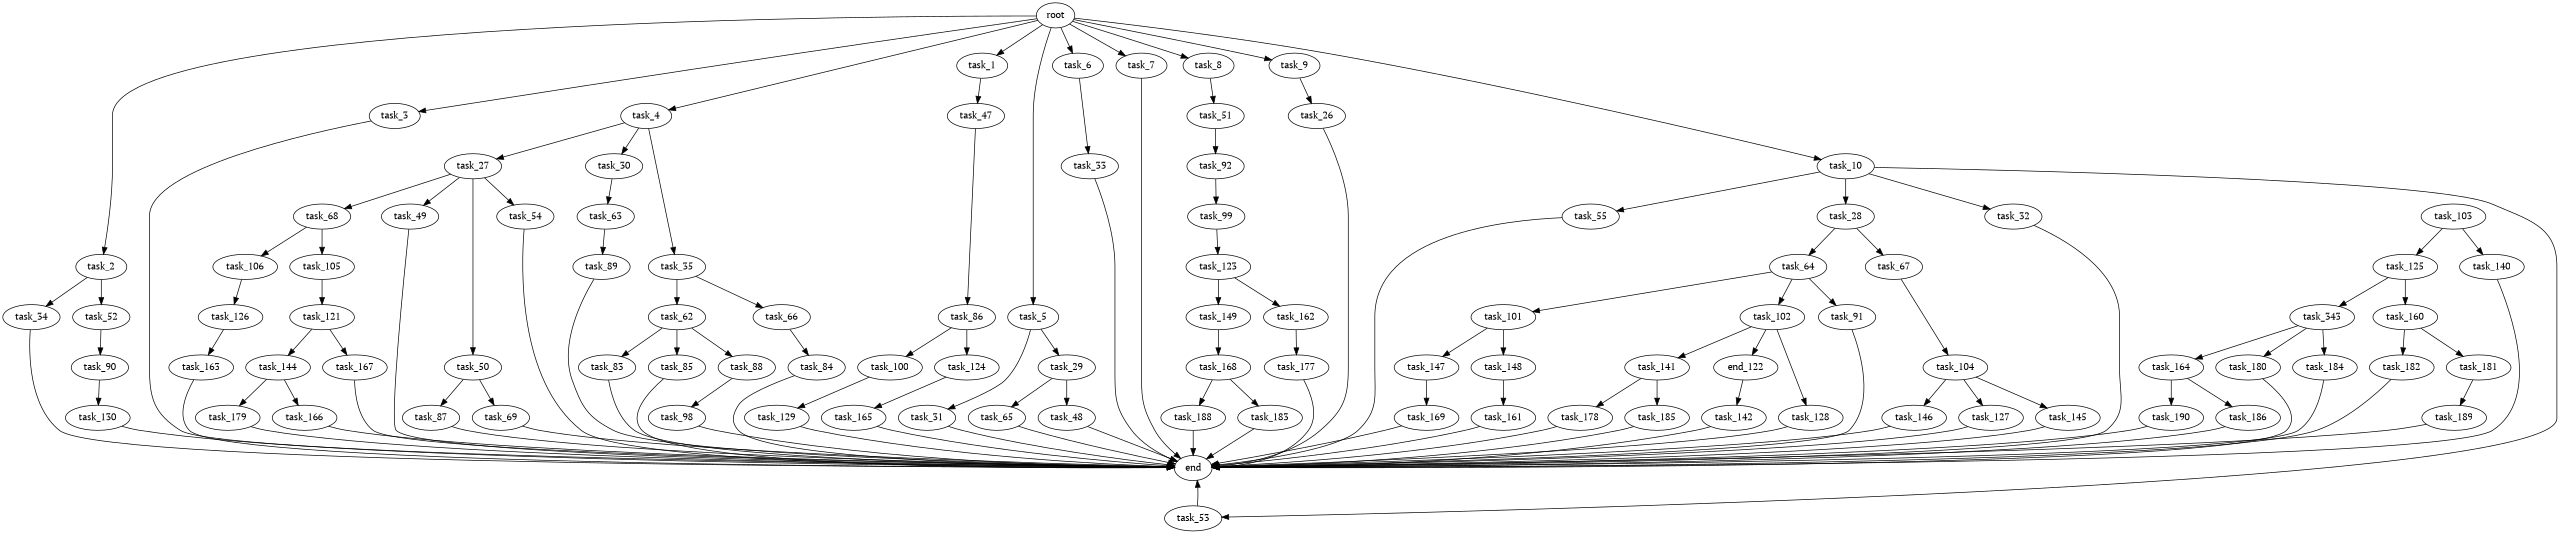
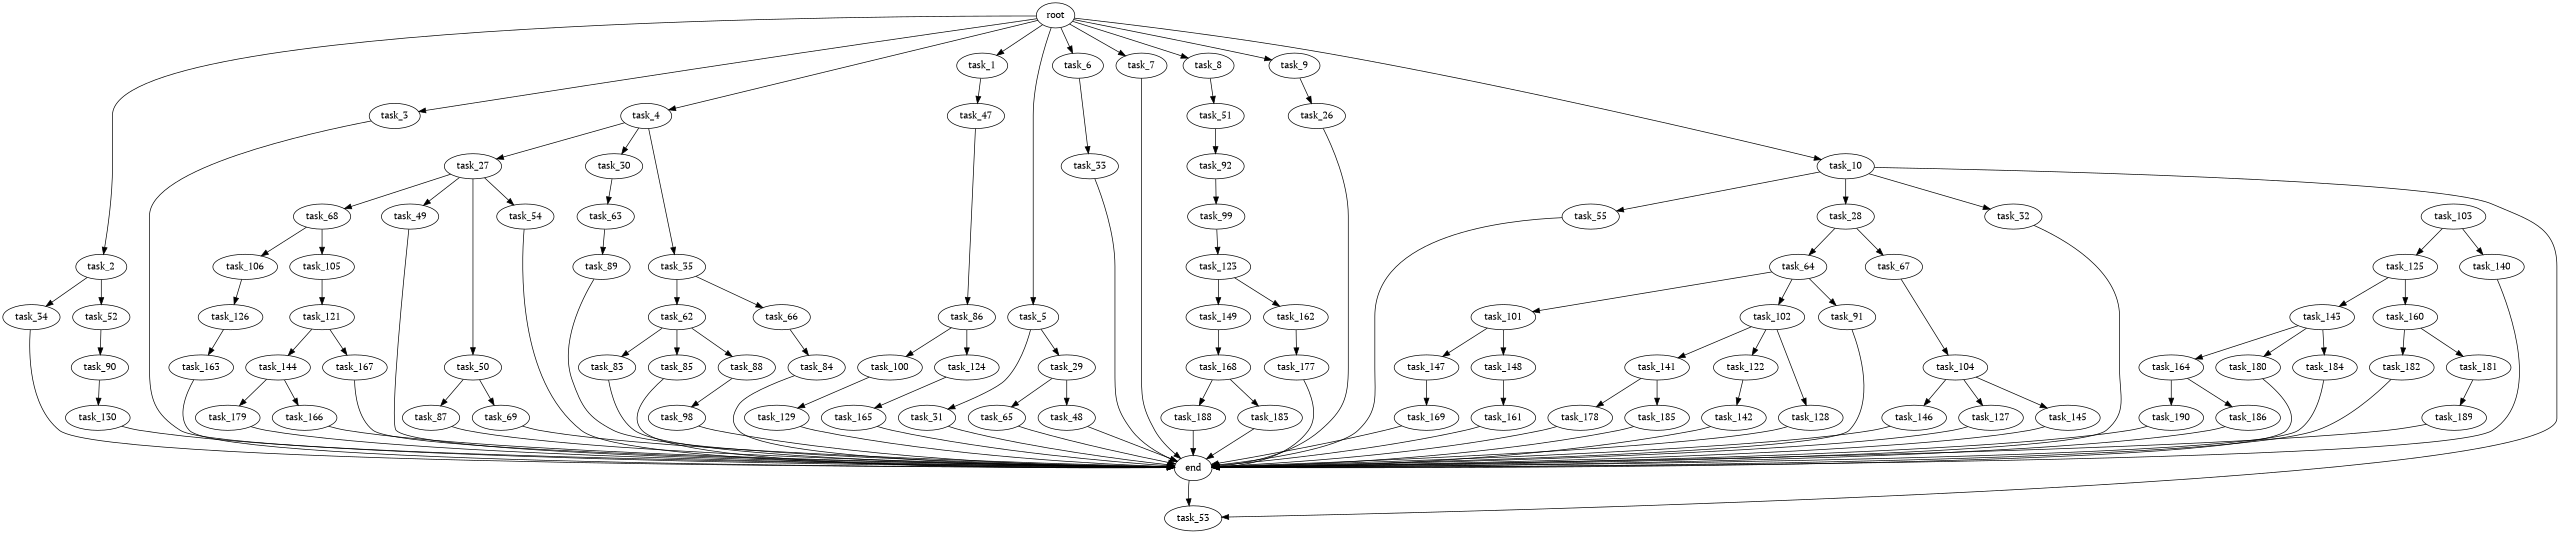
(2322, 317) -> (2322, 317)
(1746, 367) -> (1746, 367)
(1198, 497) -> (1189, 490)
